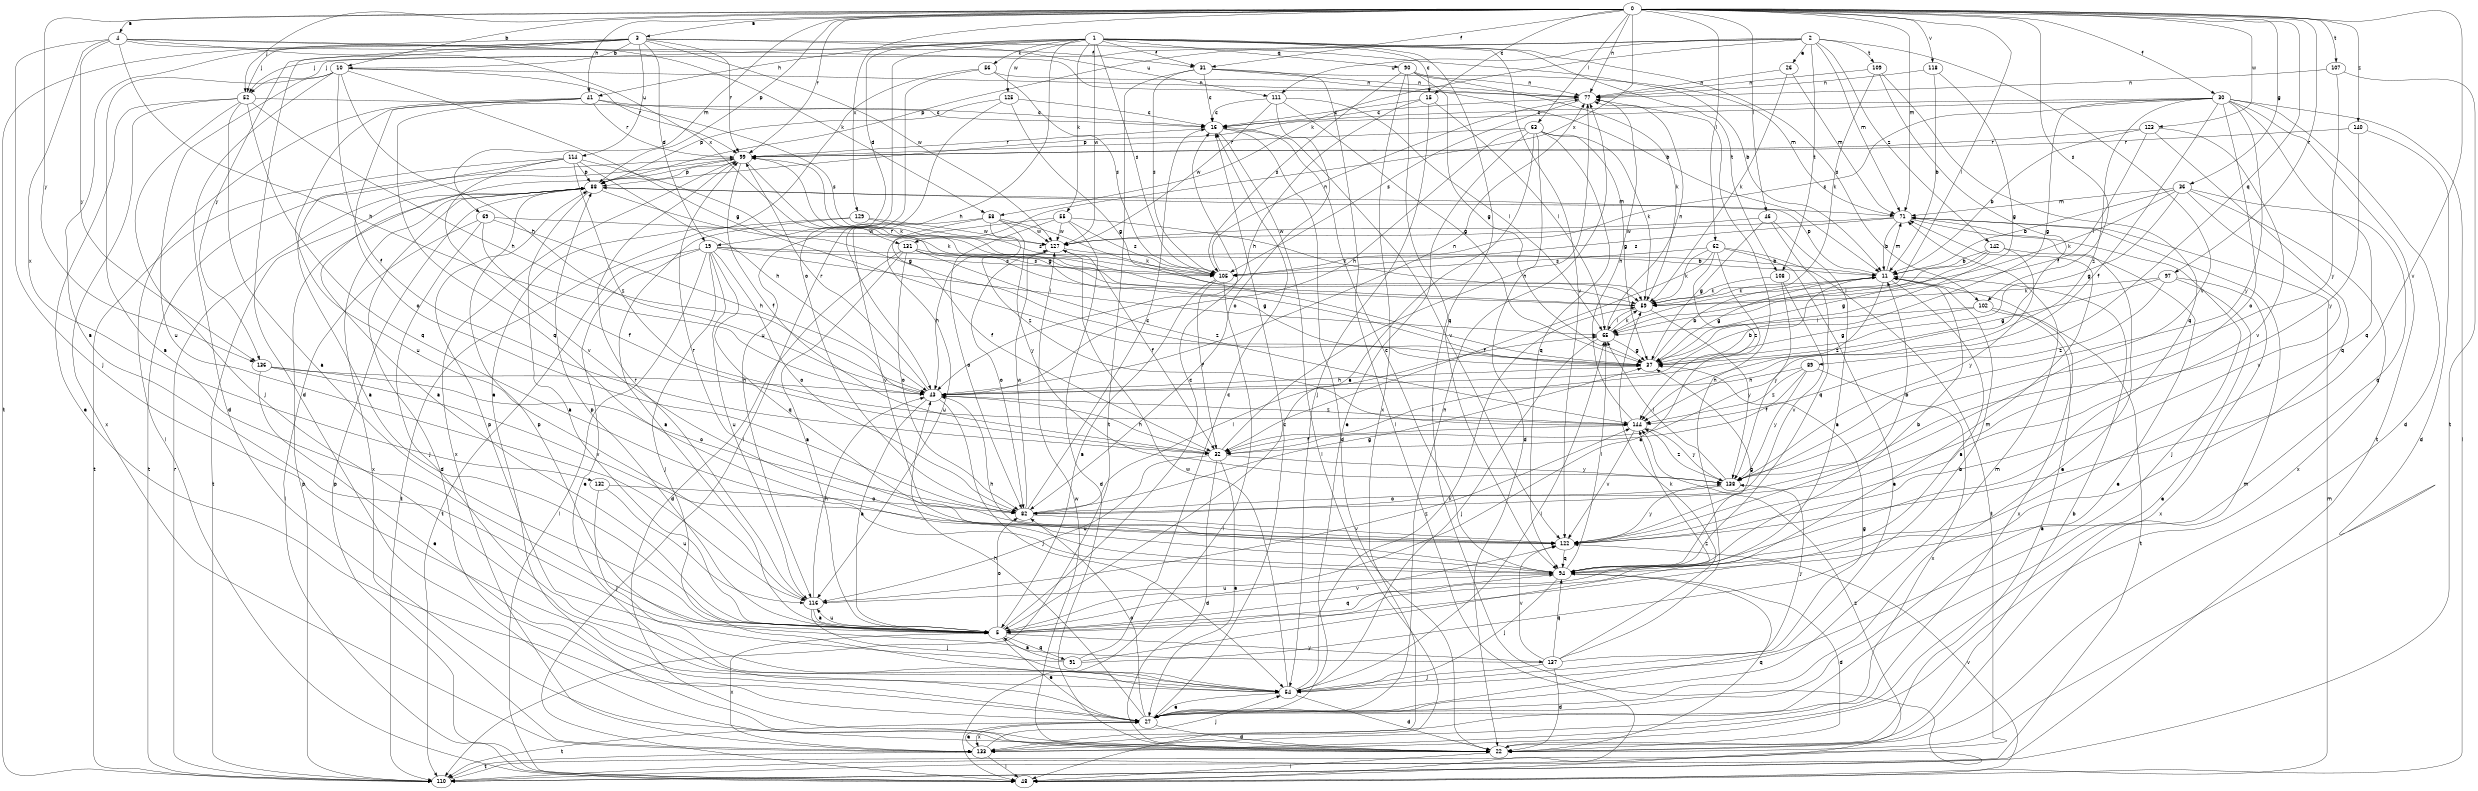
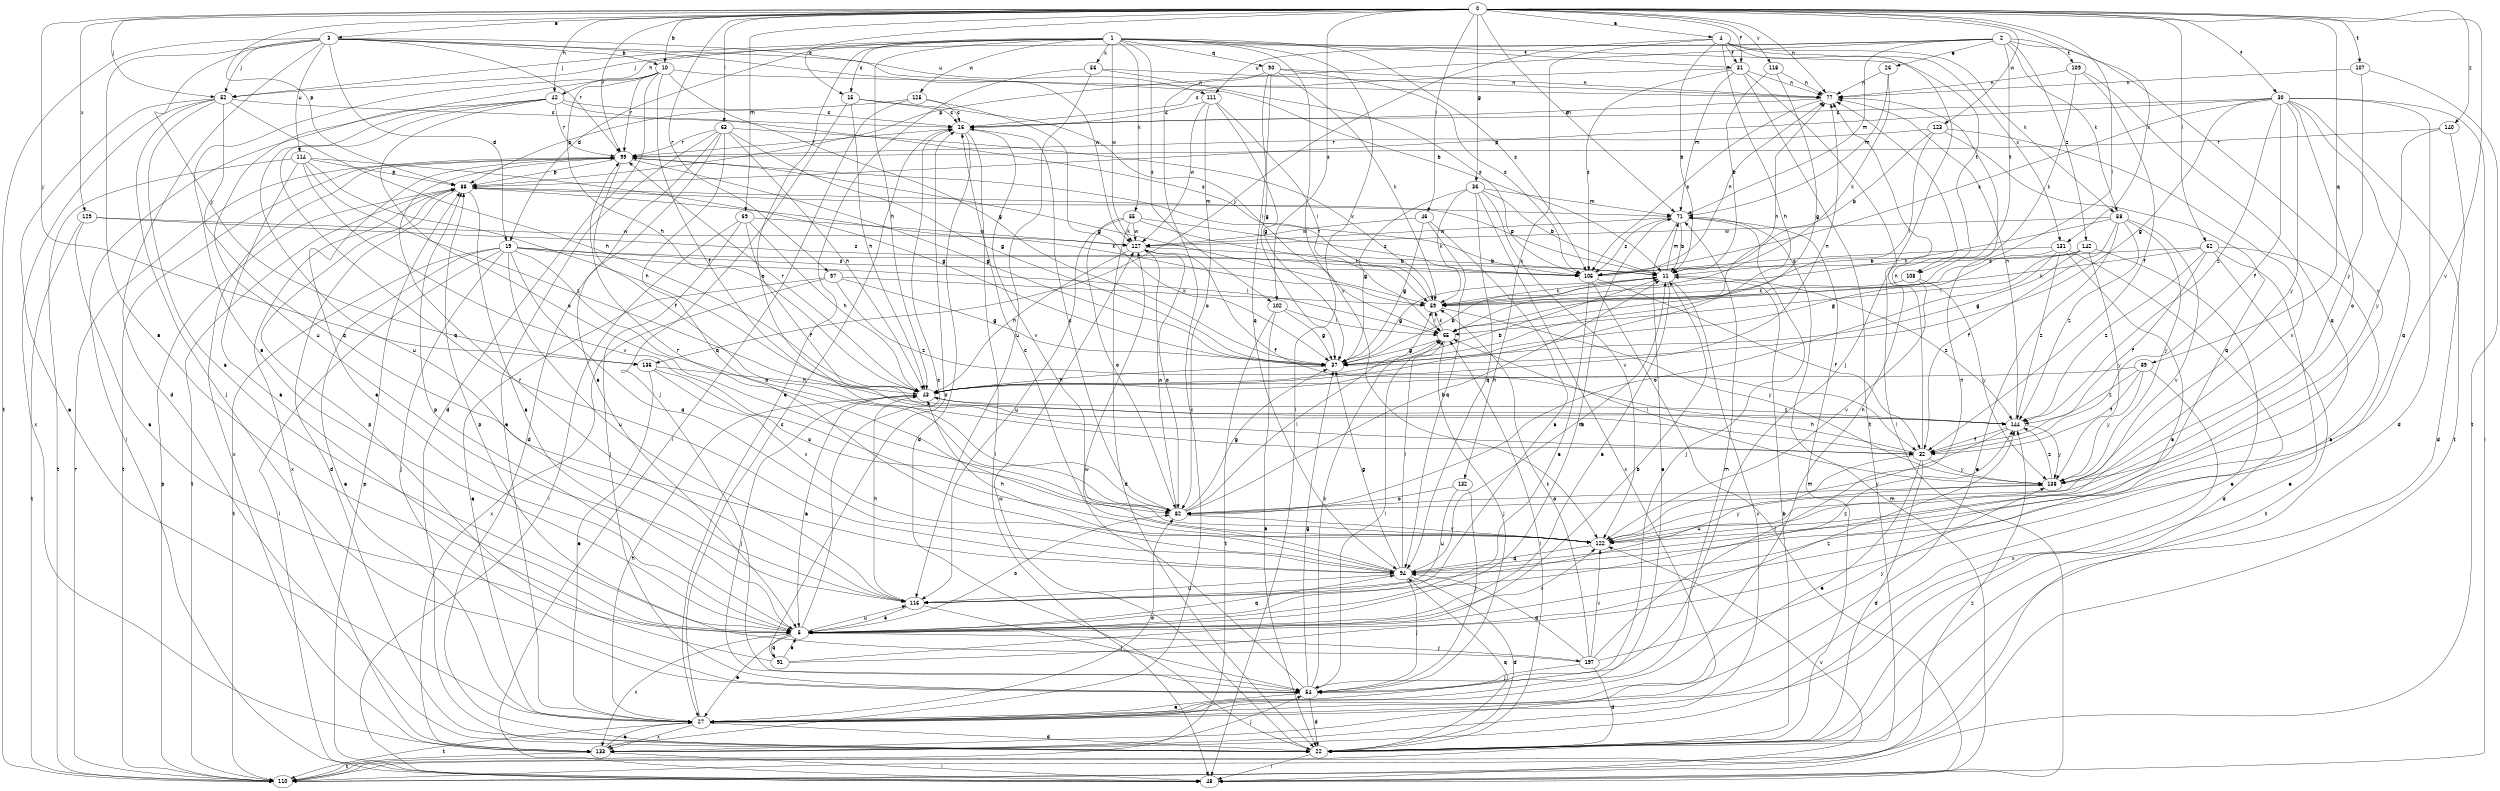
(590, 98) -> (555, 98)
none -> (1538, 630)
(1553, 663) -> (1589, 663)
none -> (1615, 694)
